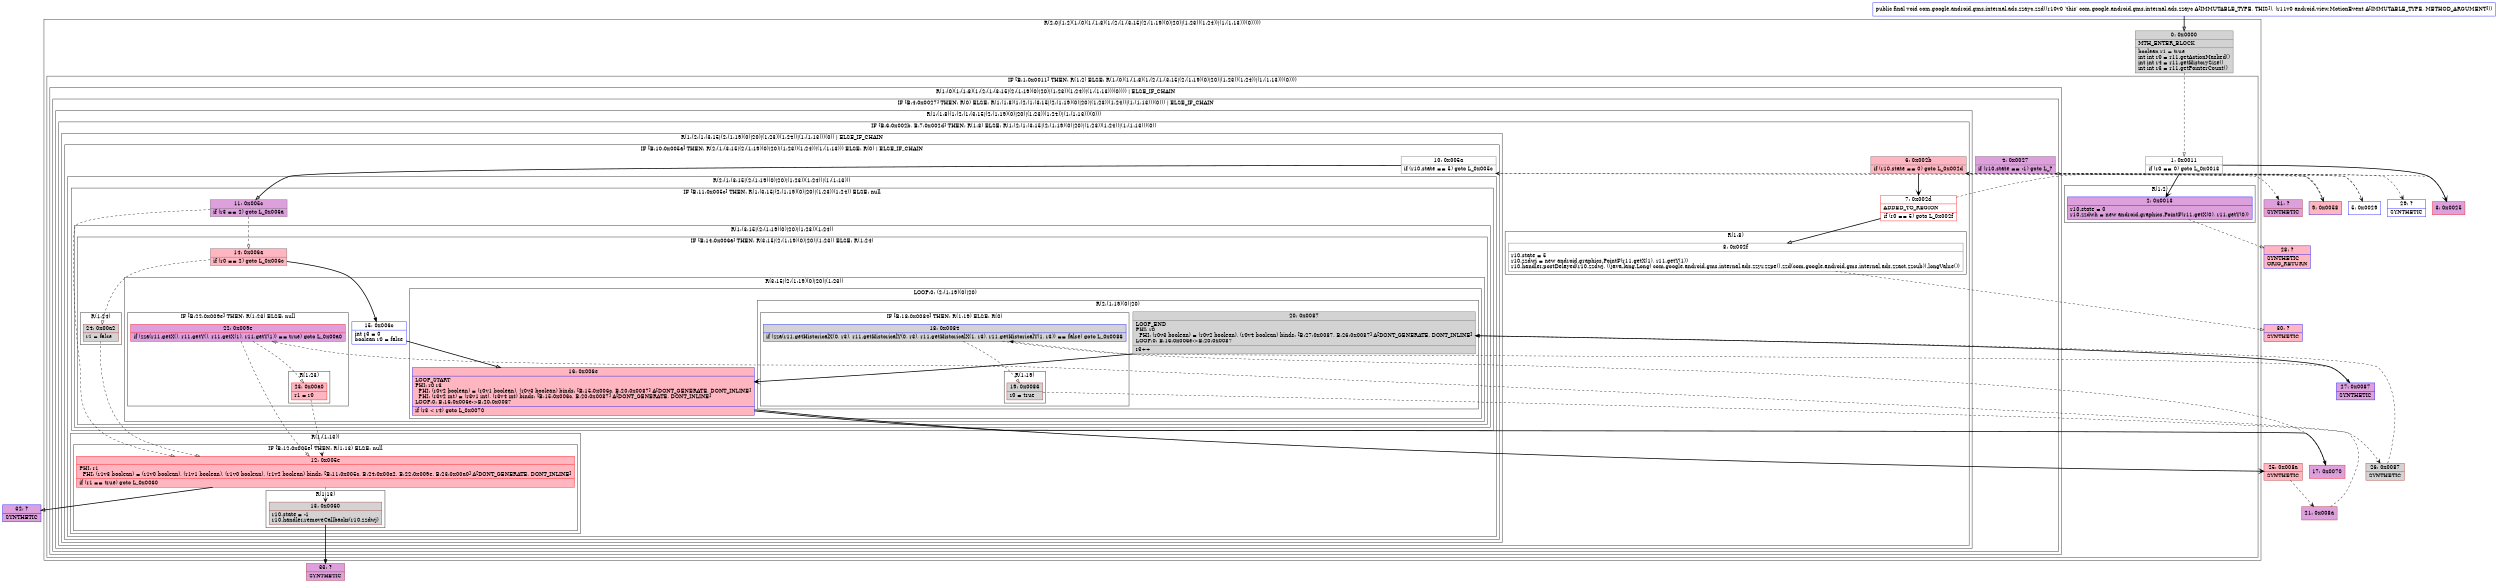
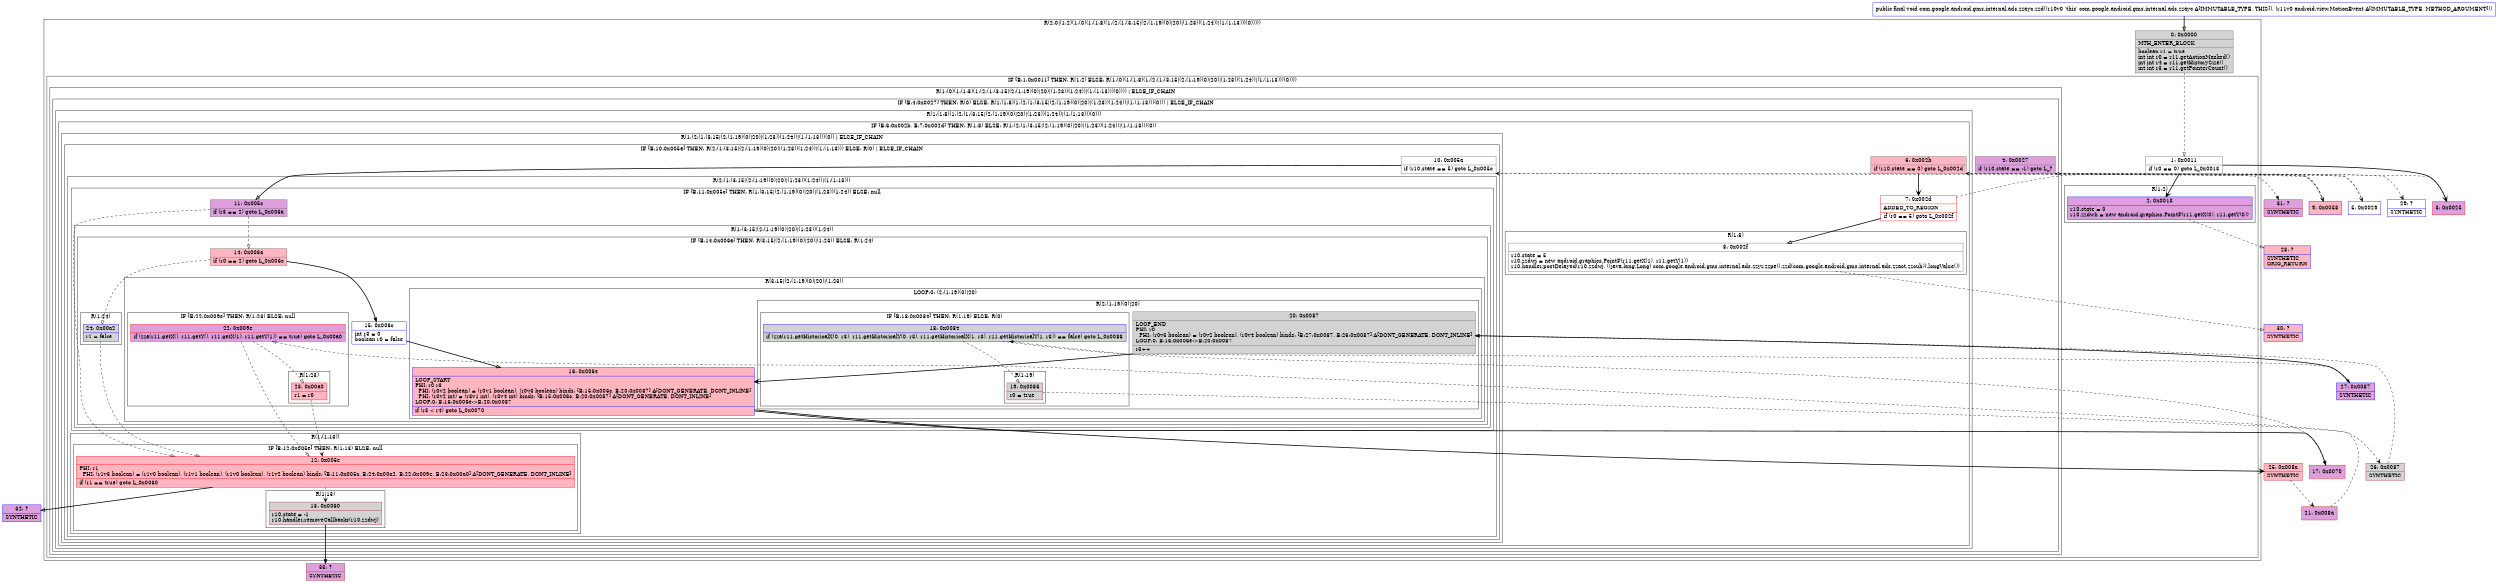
(101, 333) -> (101, 333)
